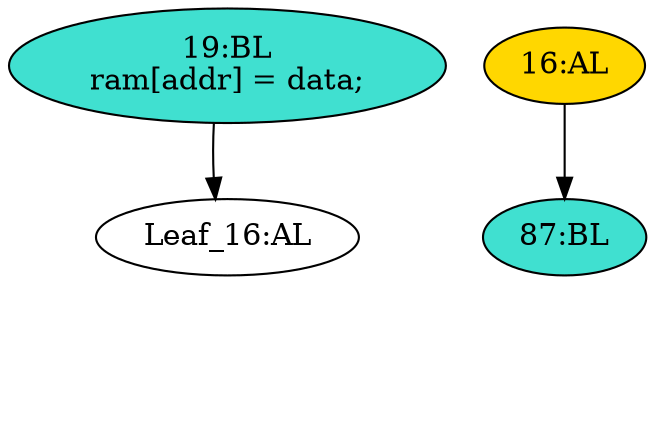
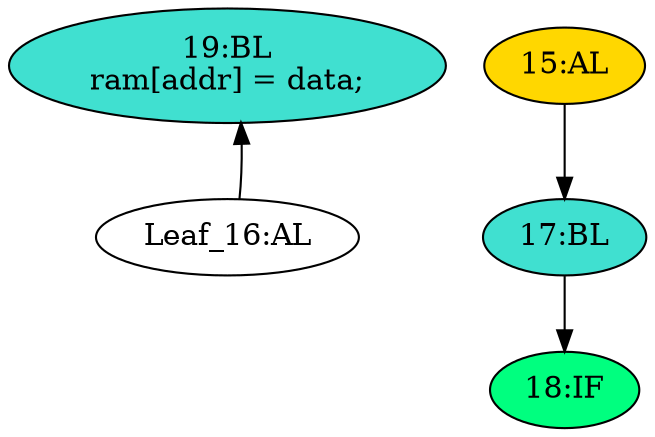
(565, 66) -> (565, 66)
(213, 150) -> (241, 172)
(565, 237) -> (565, 237)
none -> (565, 390)
